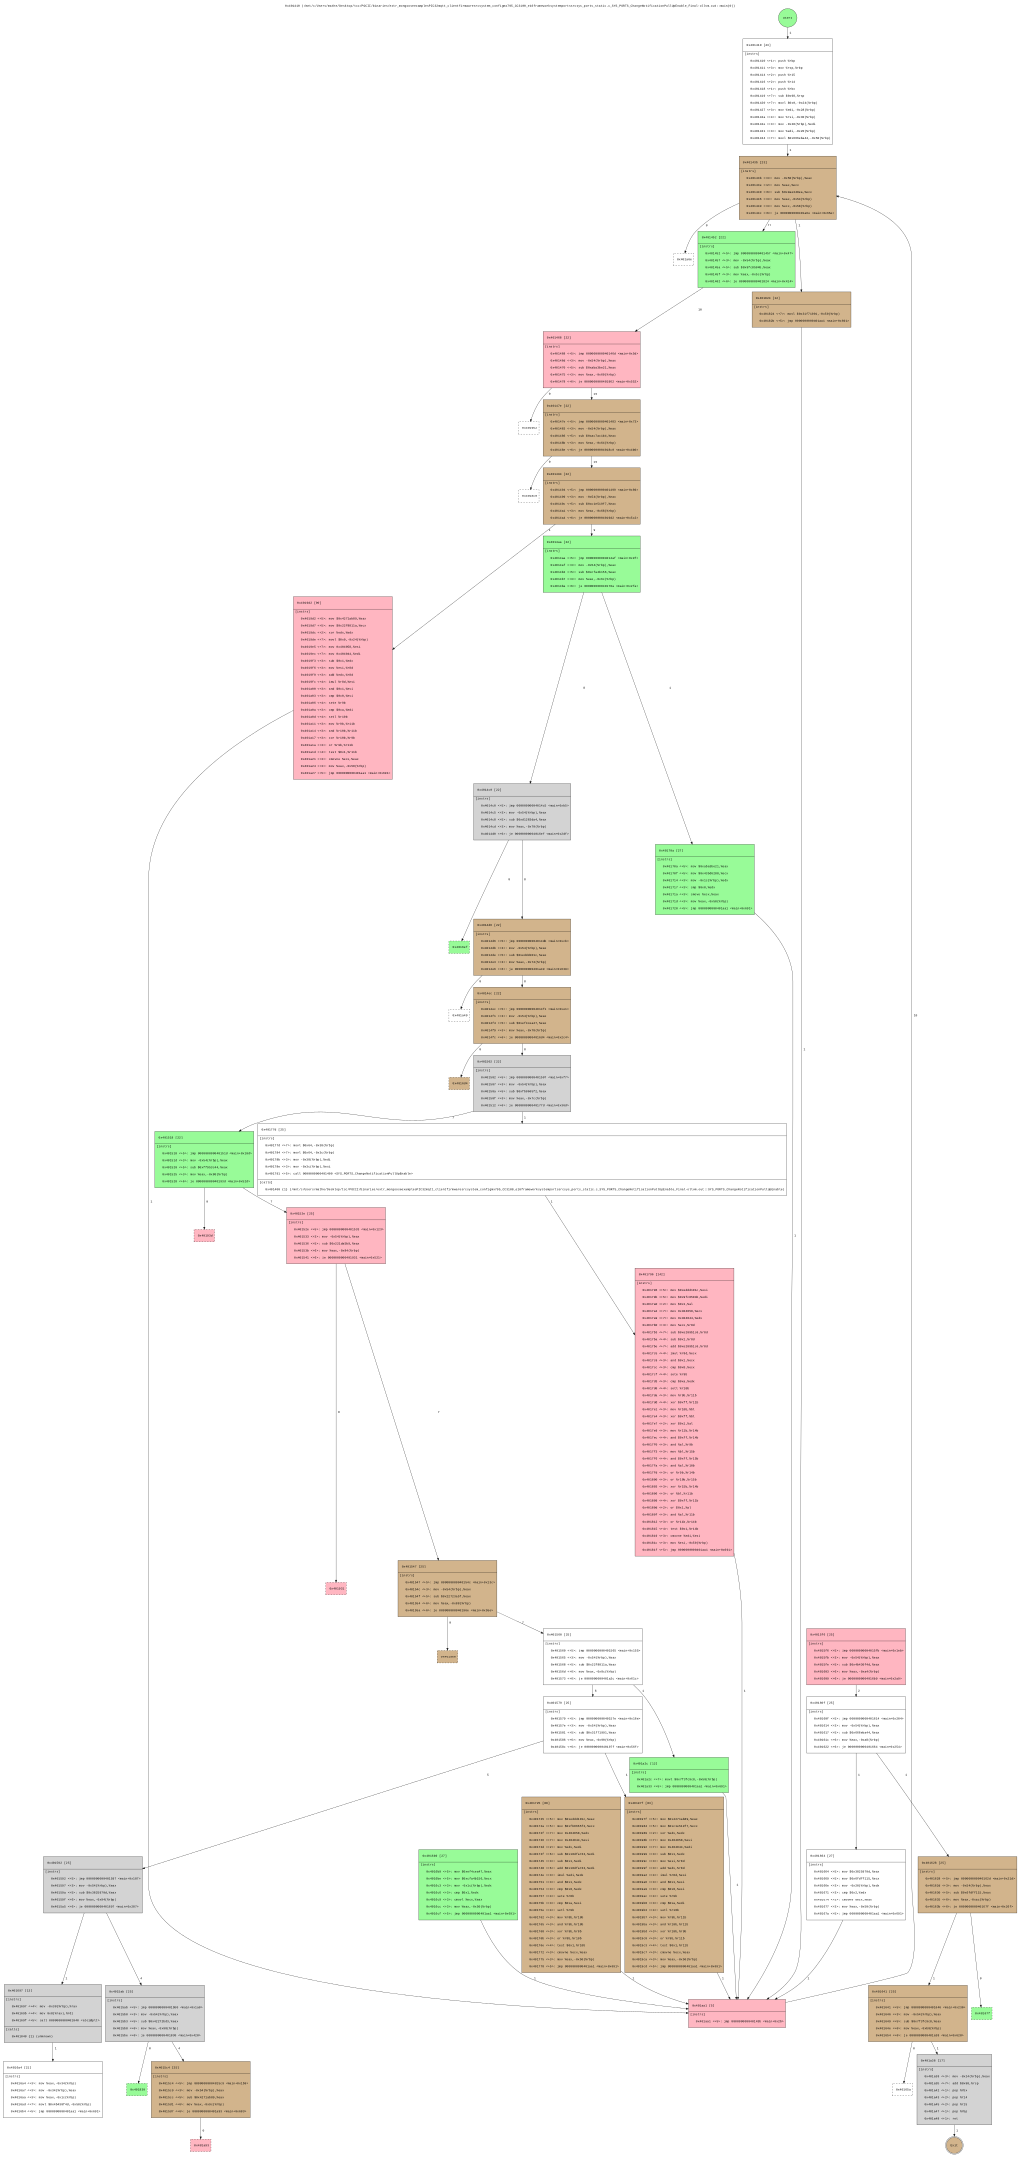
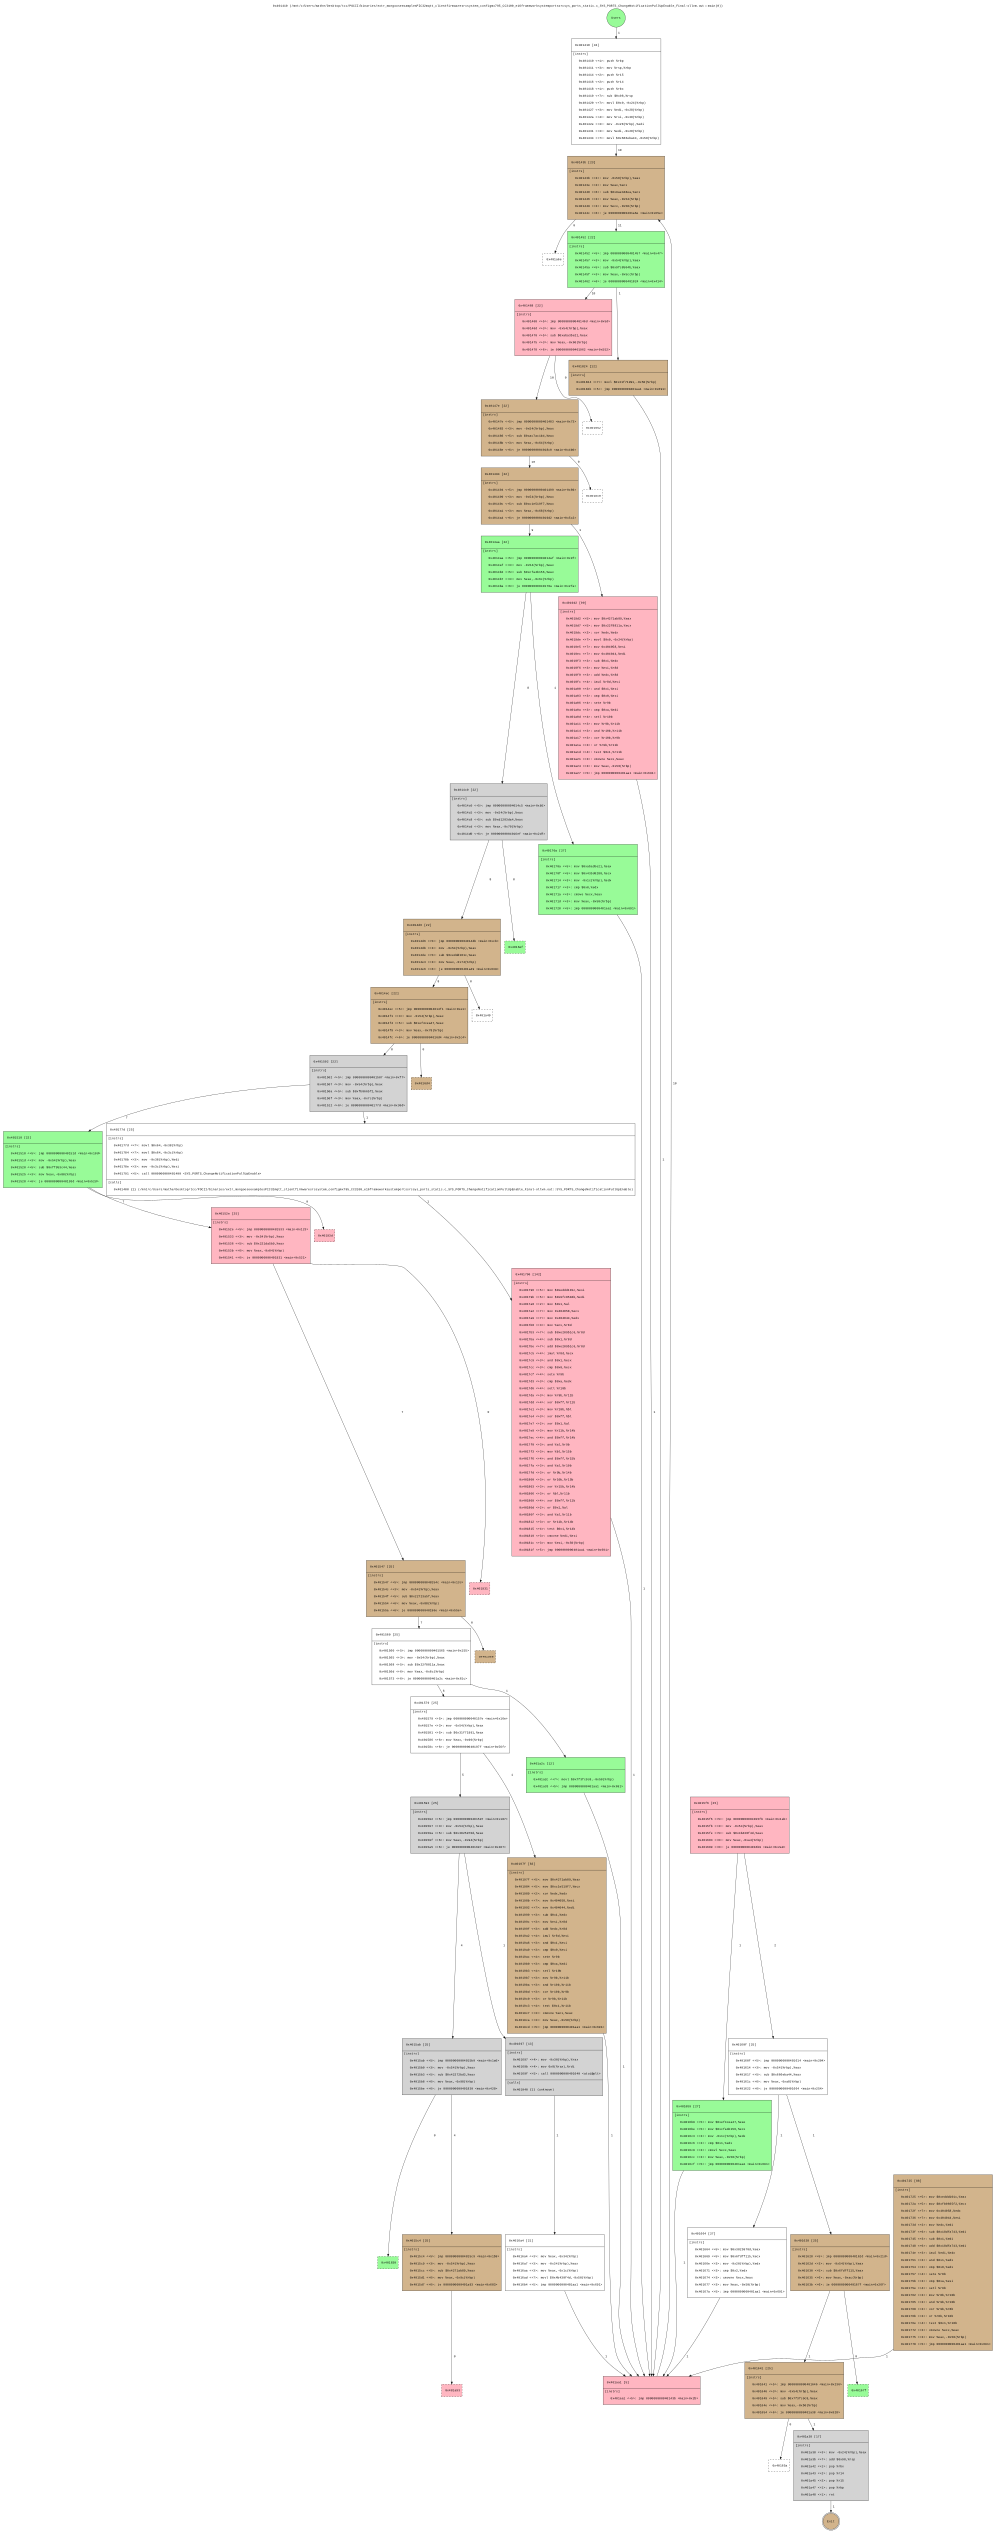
(790, 150) -> (619, 150)
(800, 254) -> (617, 323)
none -> (730, 1976)
none -> (588, 2337)
